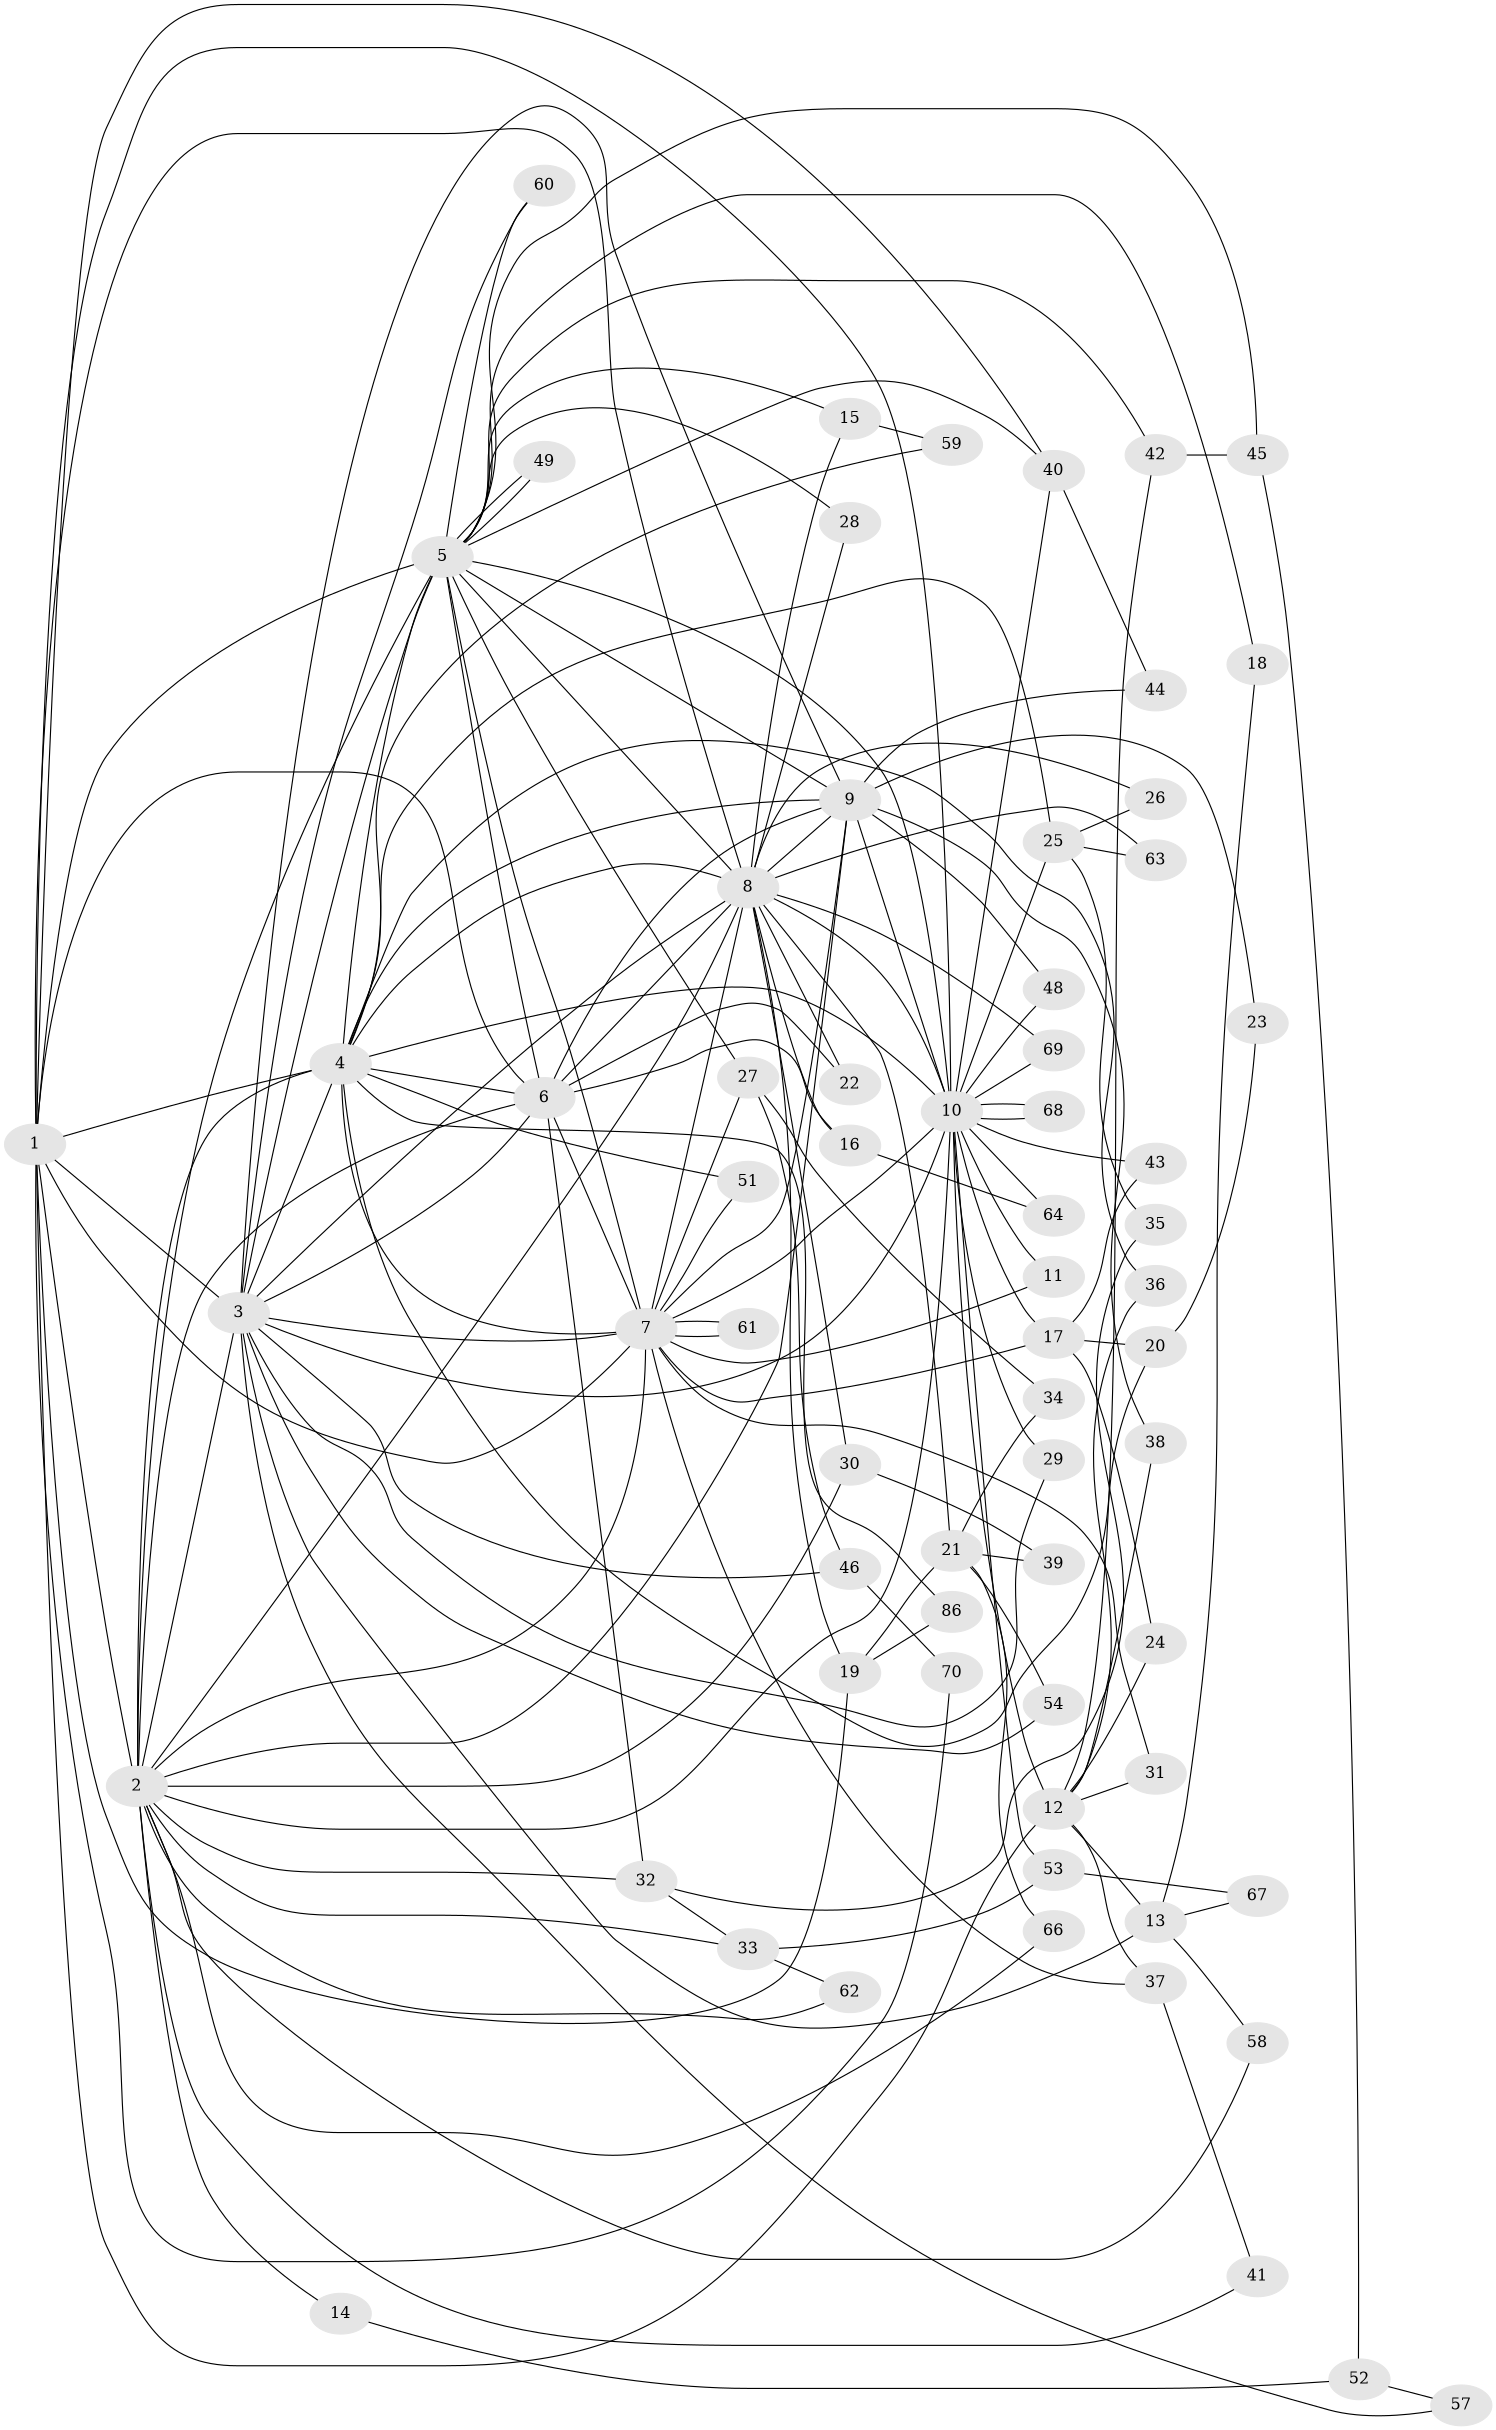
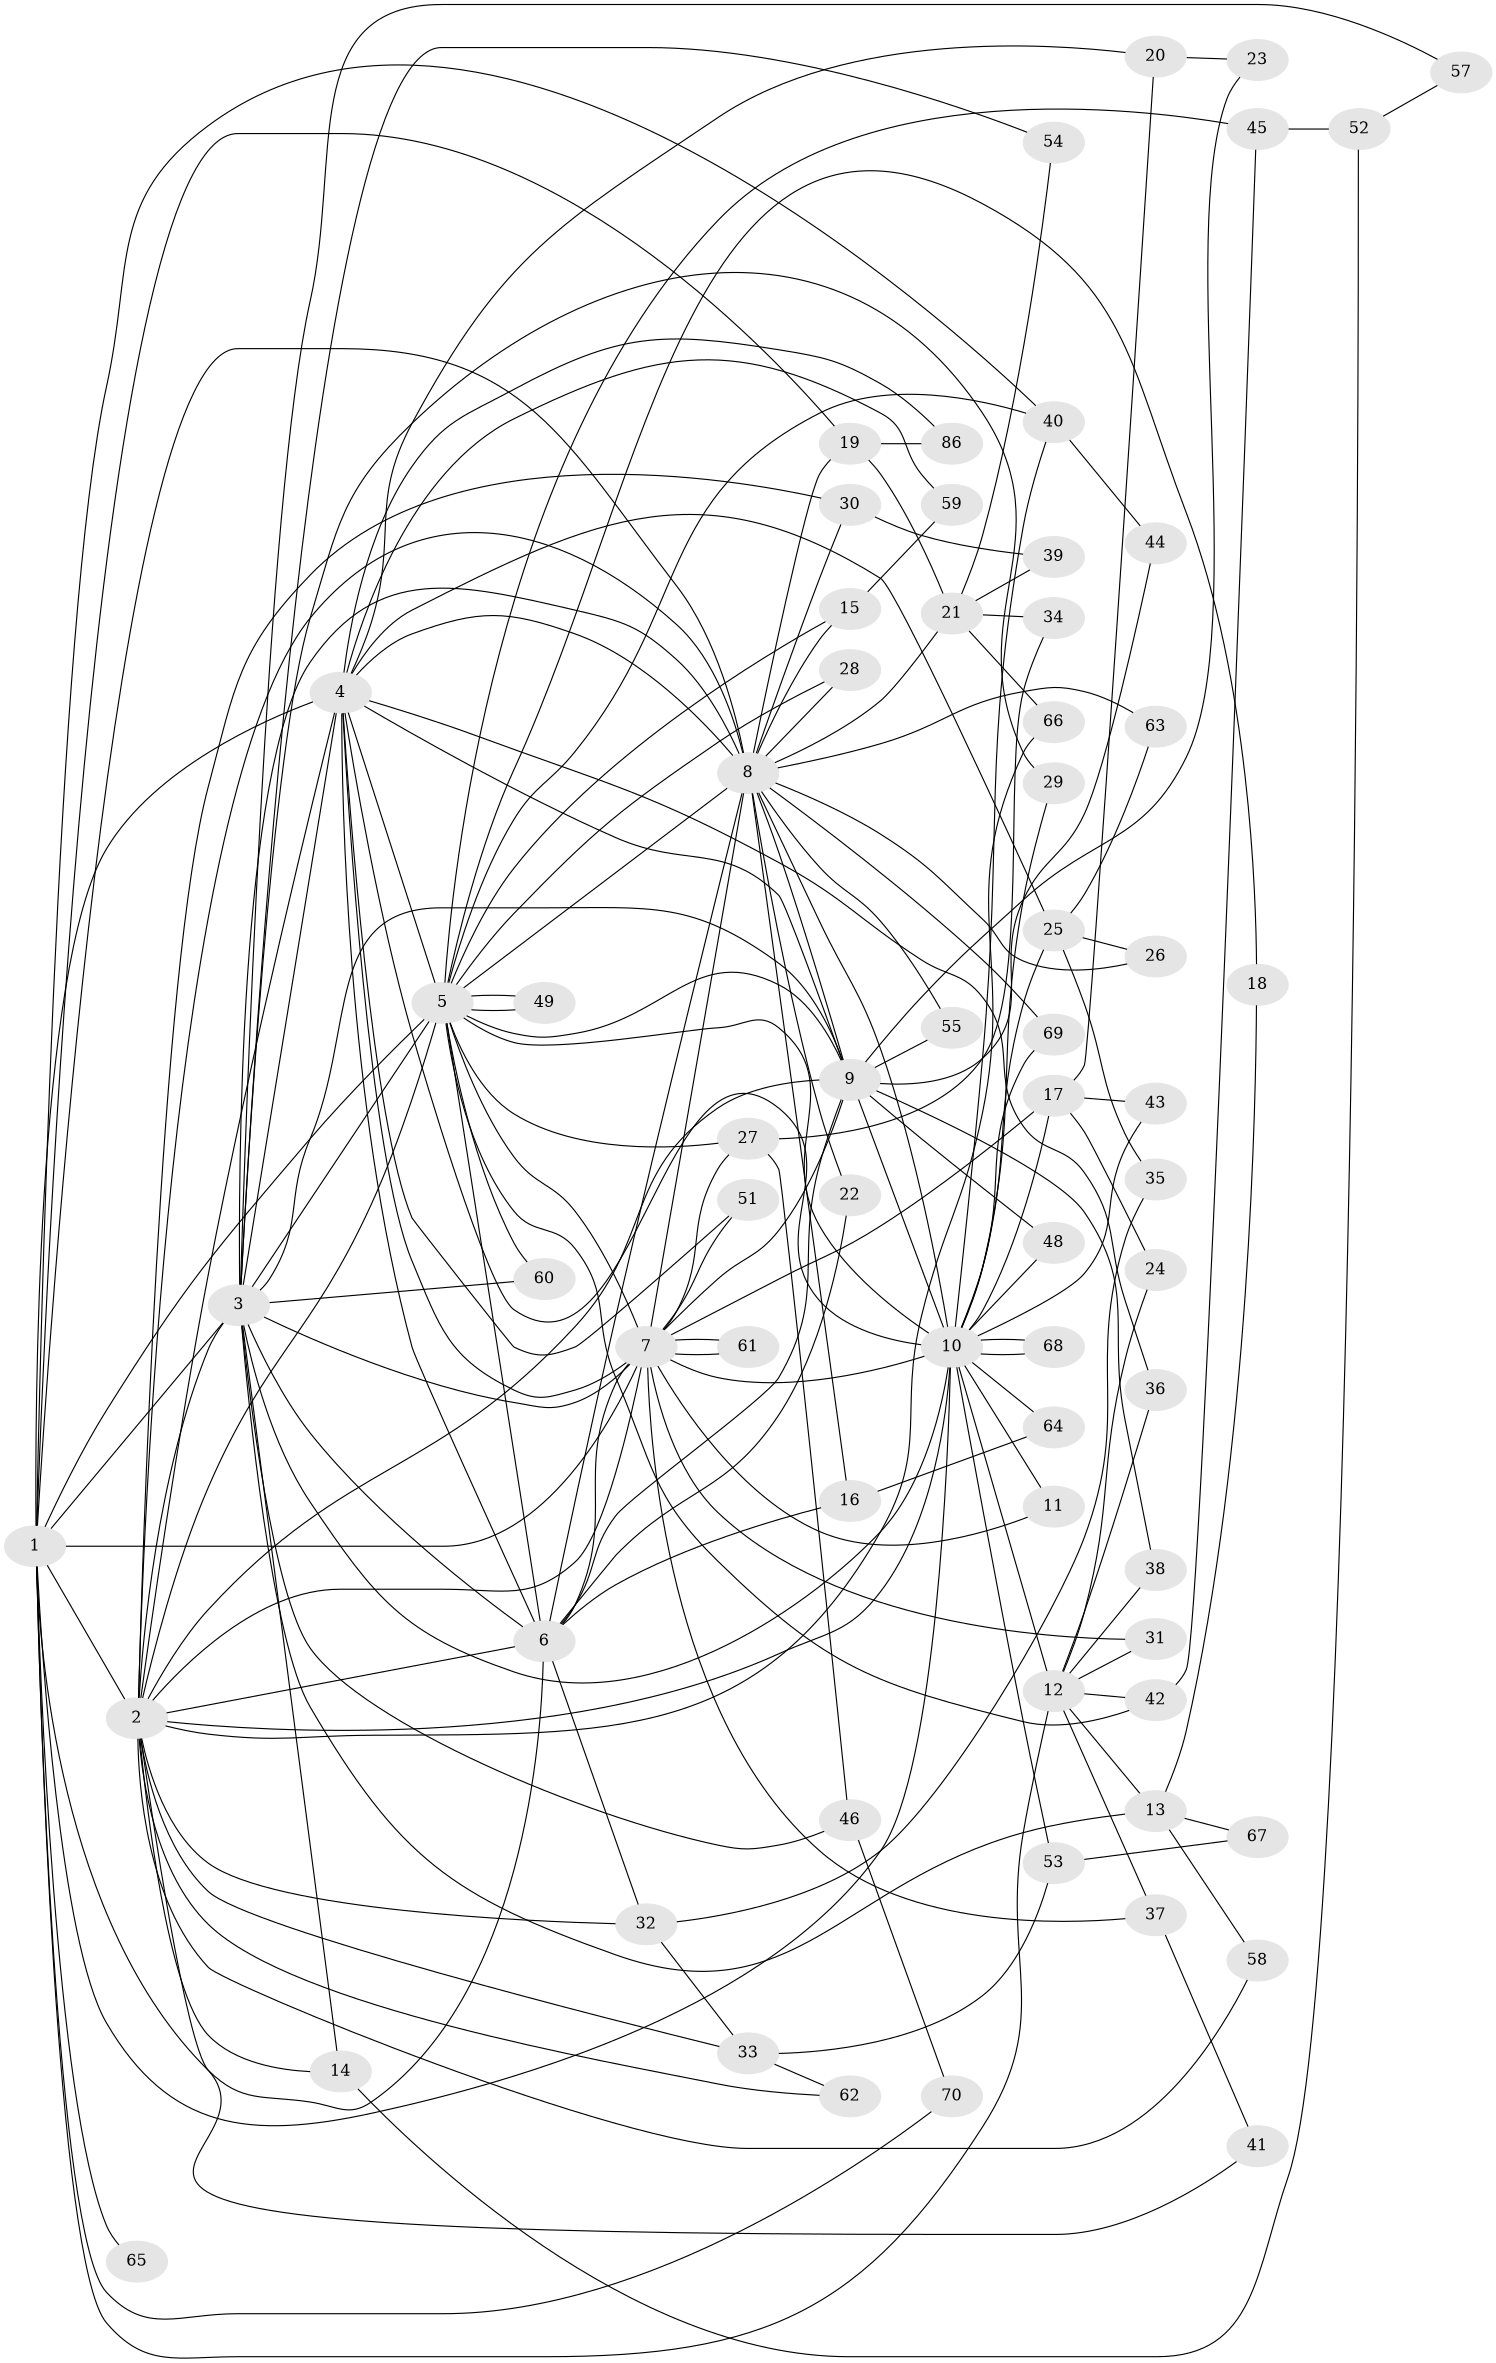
none -> (952, 1028)
none -> (287, 1670)
none -> (137, 2262)
